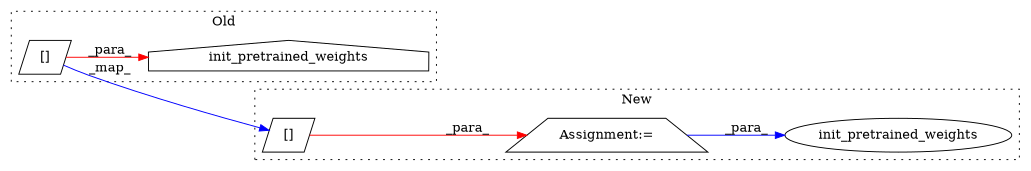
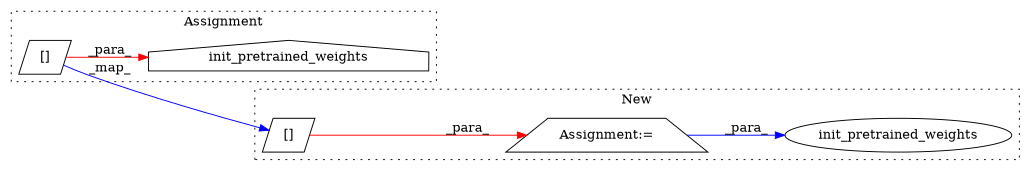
(224, 22) -> (224, 22)
